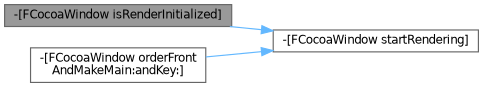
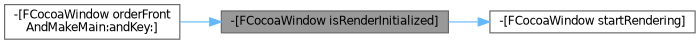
(234, 54) -> (195, 22)
